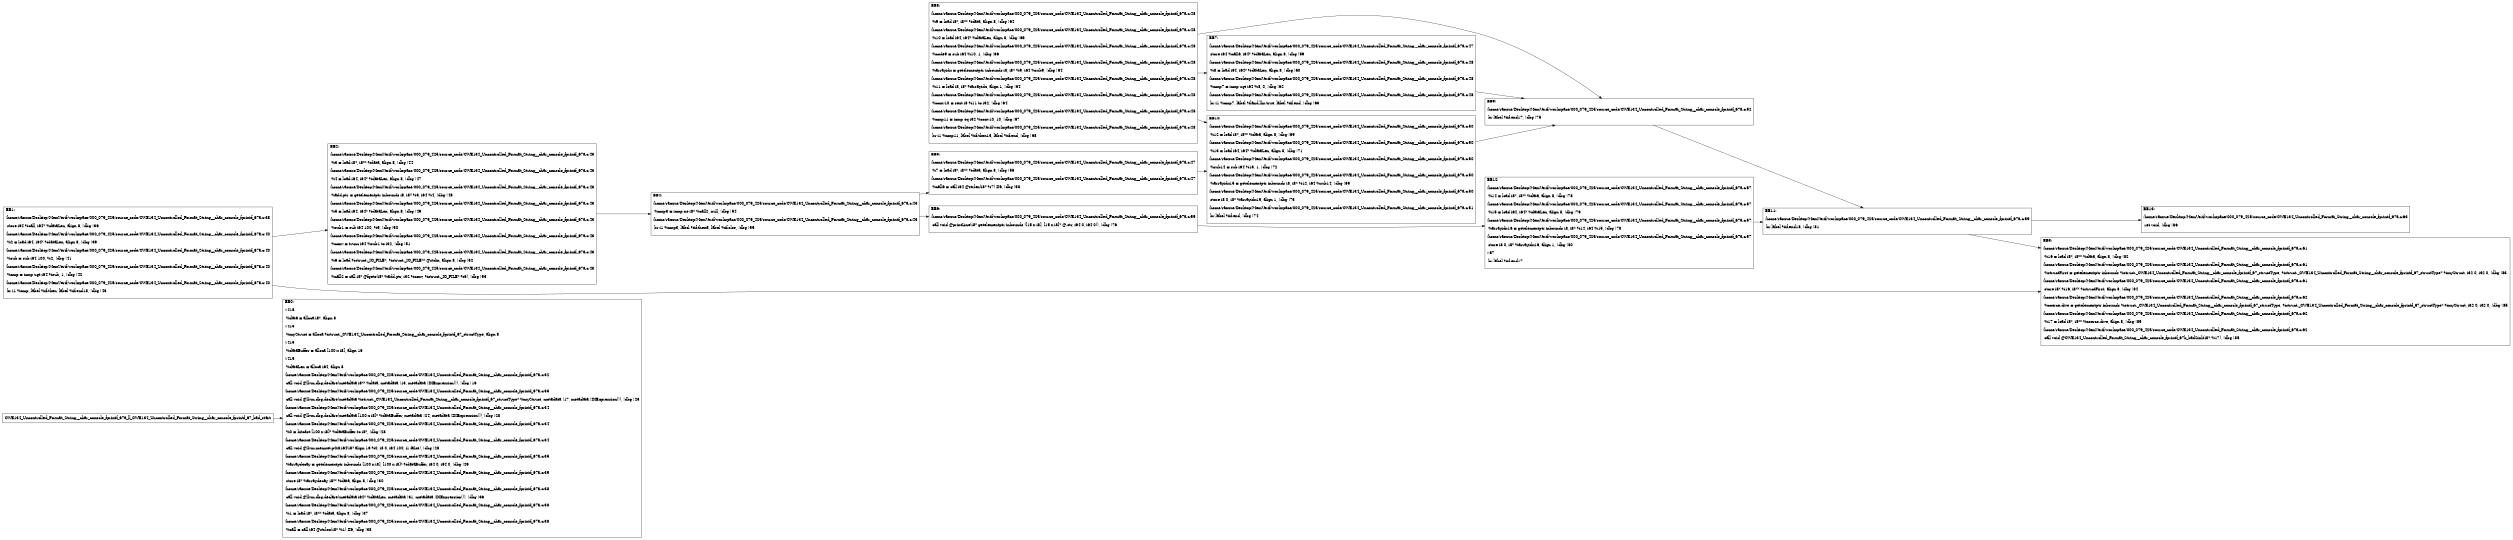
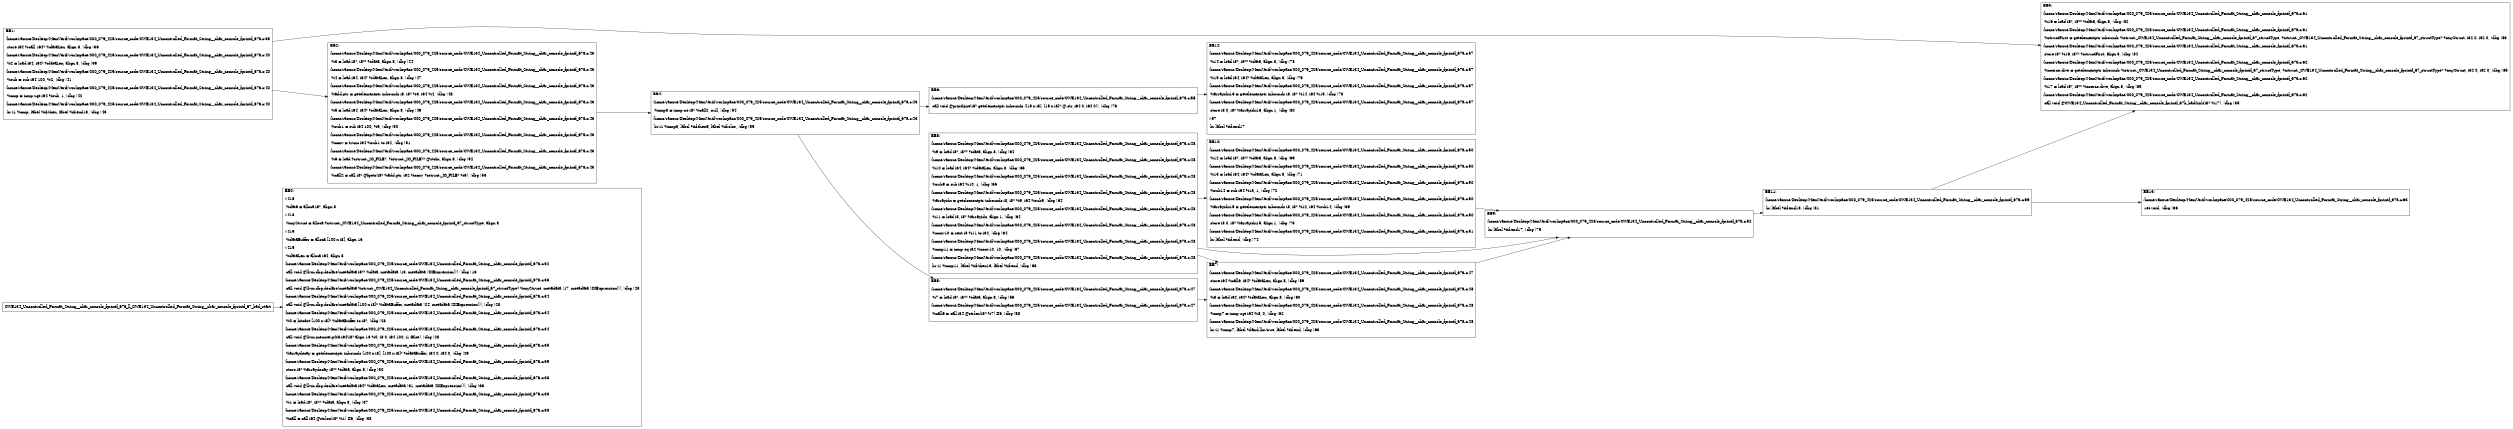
(965, 54) -> (964, 185)
(1201, 171) -> (1201, 300)
(1757, 222) -> none
